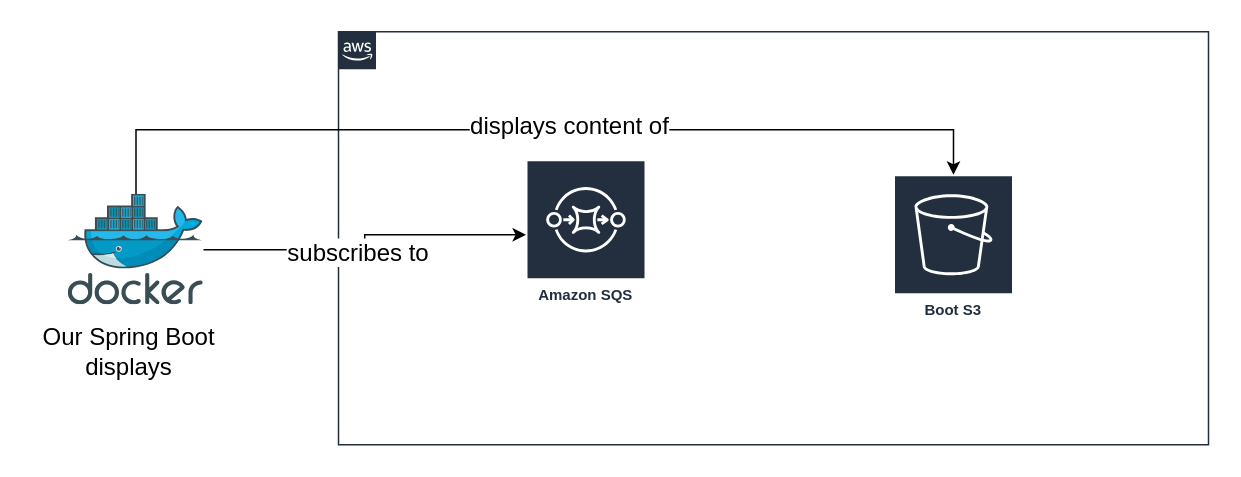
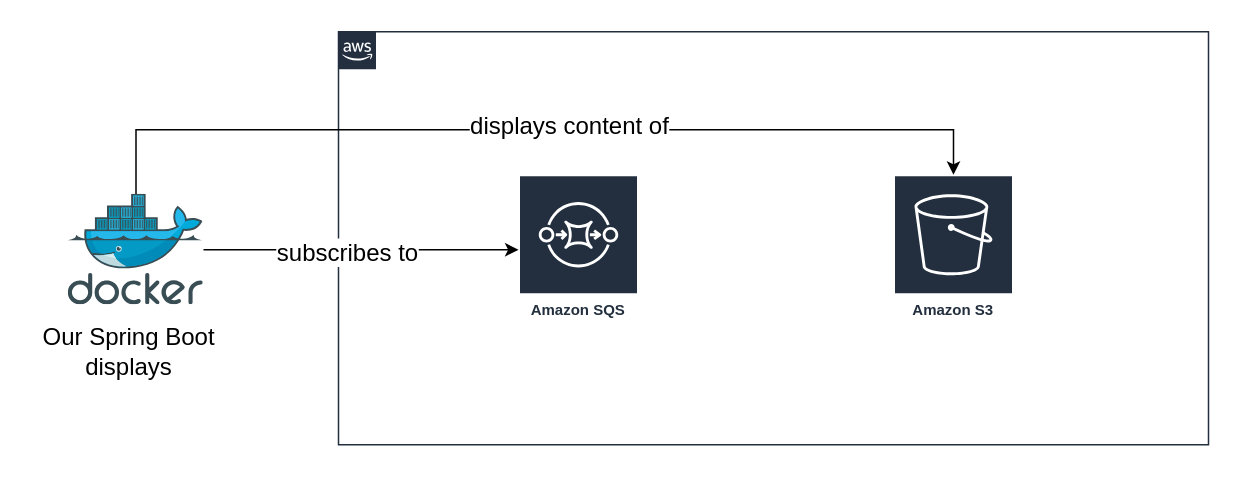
(586, 235) -> (578, 250)
(953, 310) -> (953, 310)
